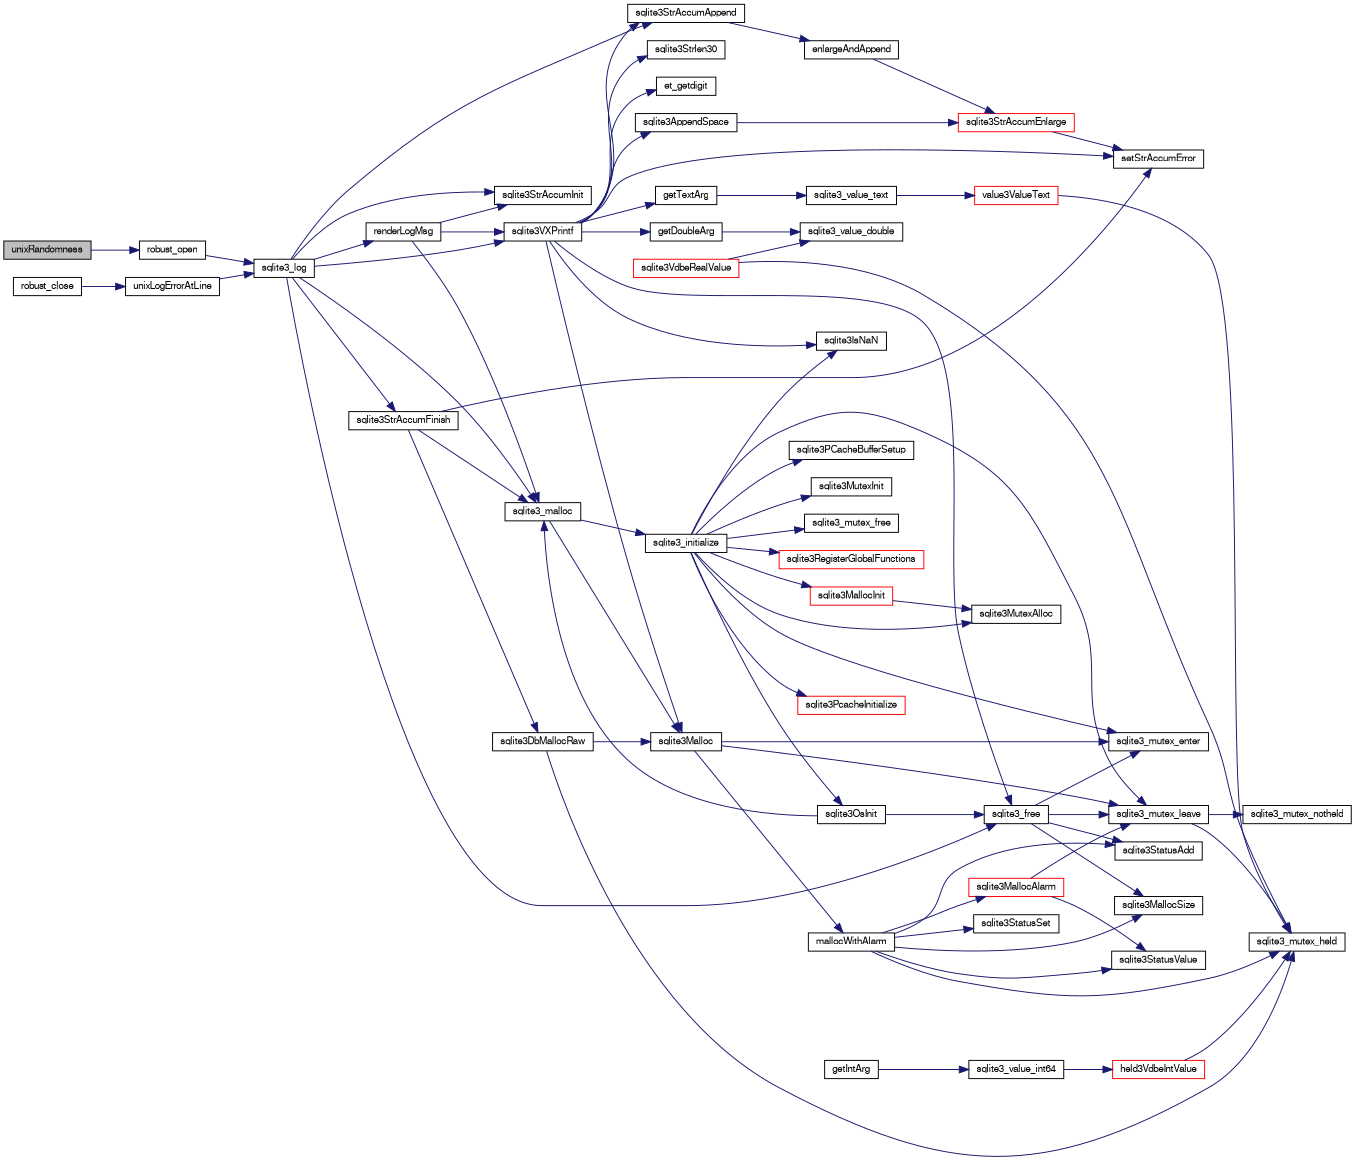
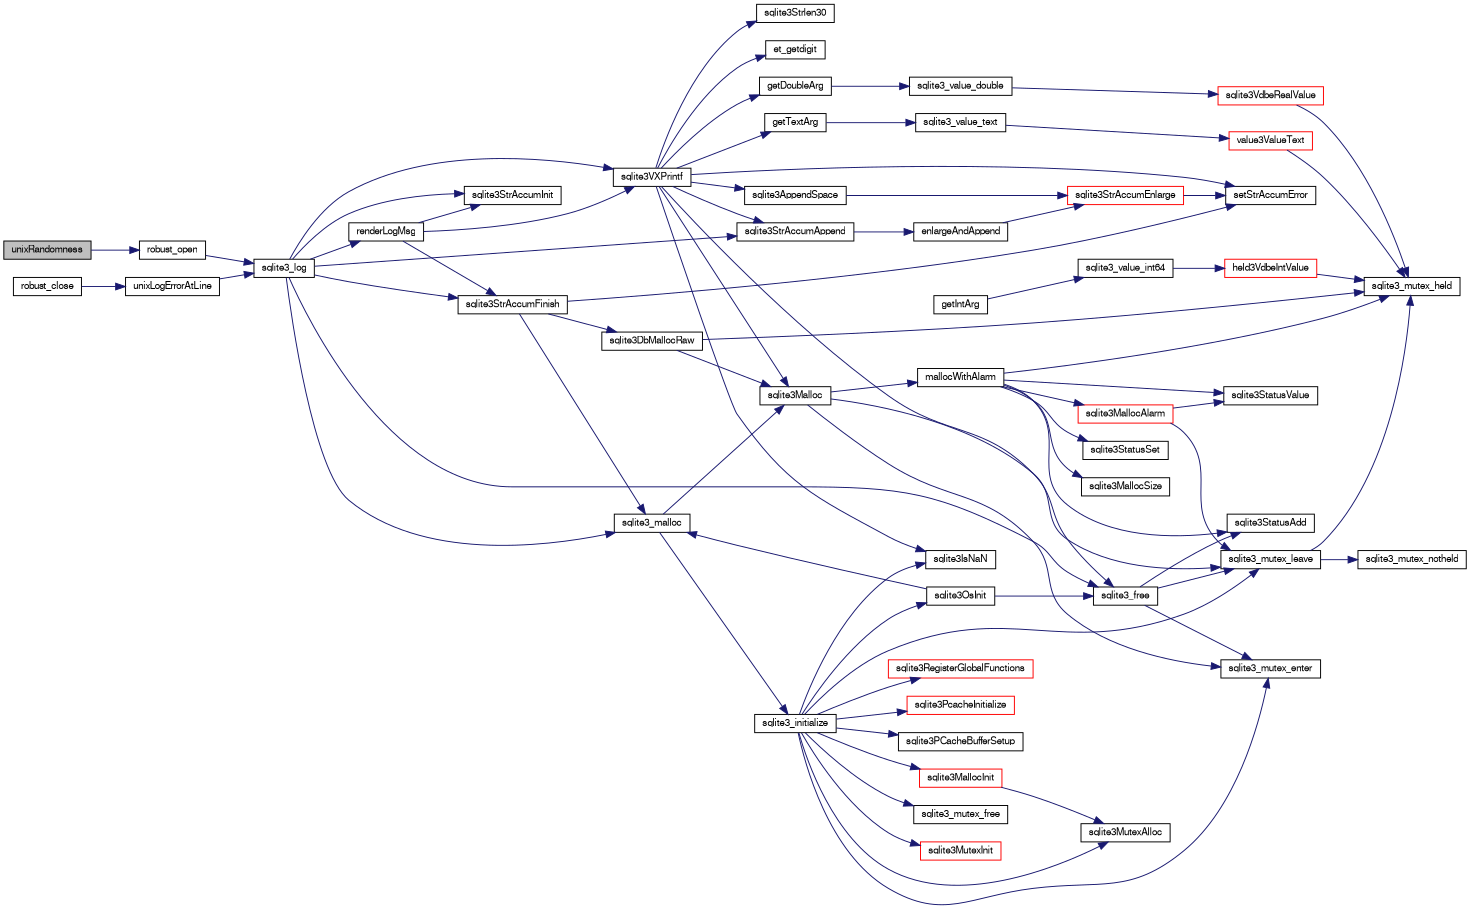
(764, 251) -> (1110, 91)
(485, 362) -> (445, 266)
(851, 487) -> (961, 851)
(1083, 857) -> none
